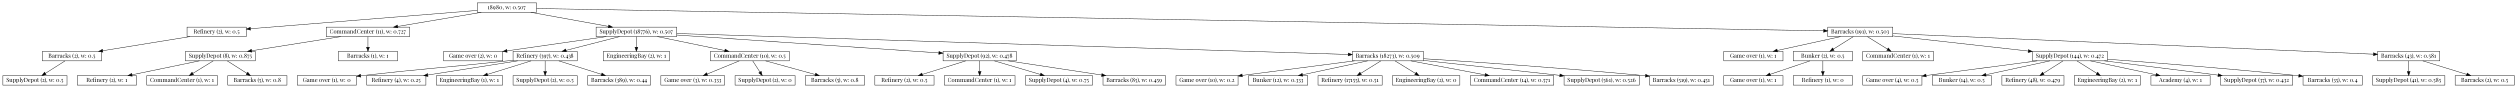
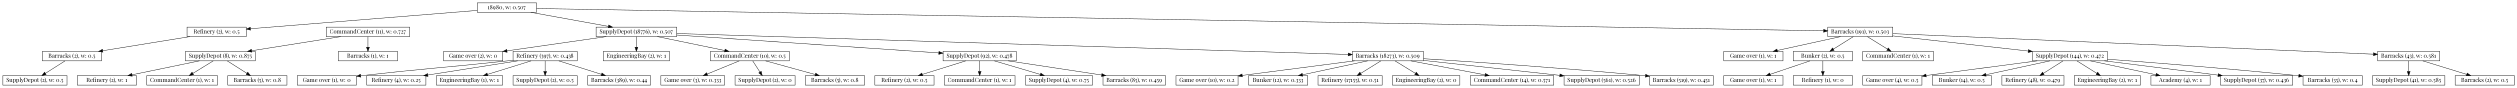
(440, 19) -> none
(593, 43) -> none
(2257, 80) -> (2257, 80)
